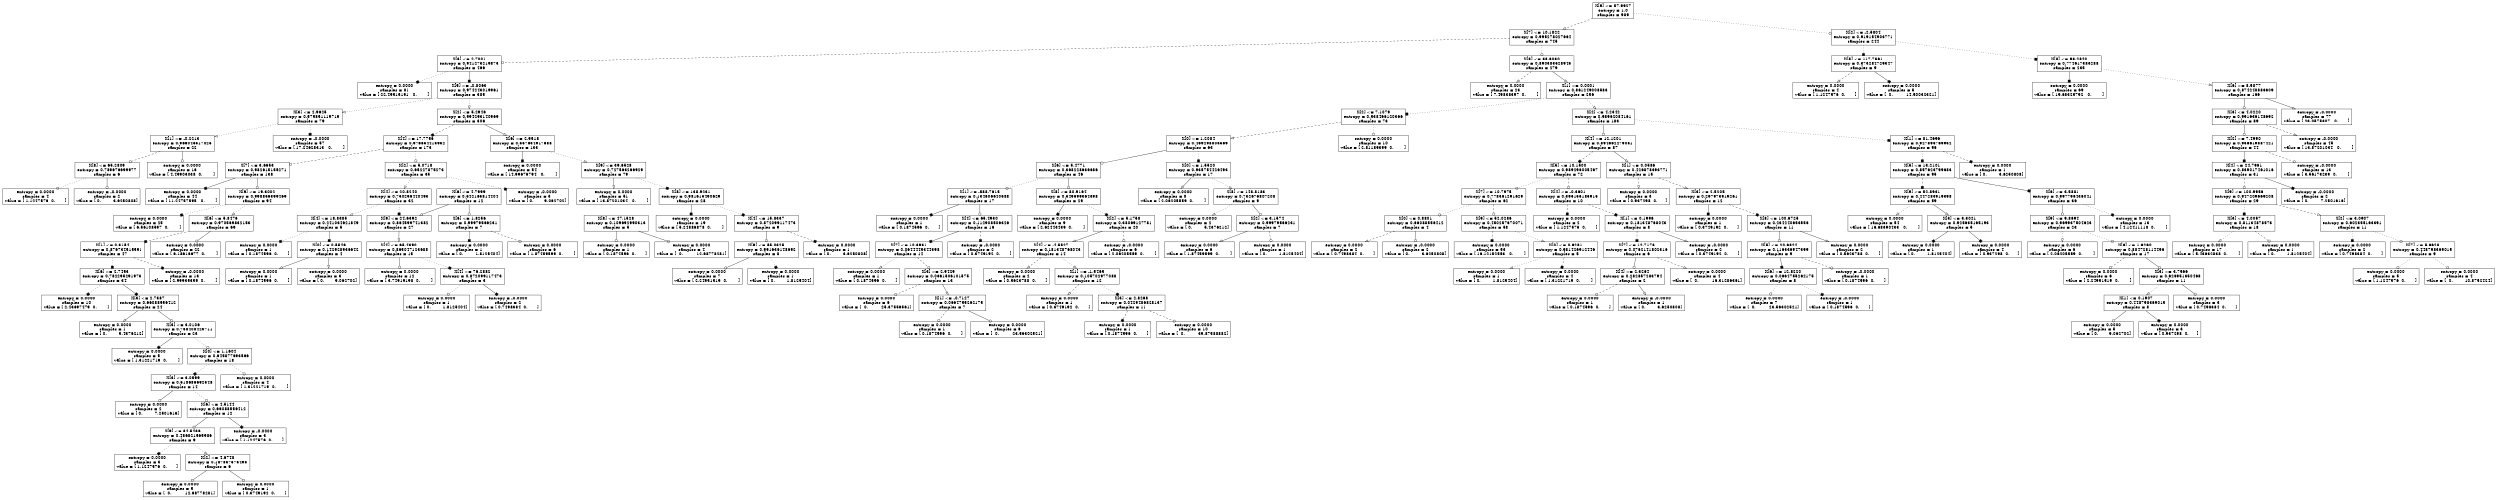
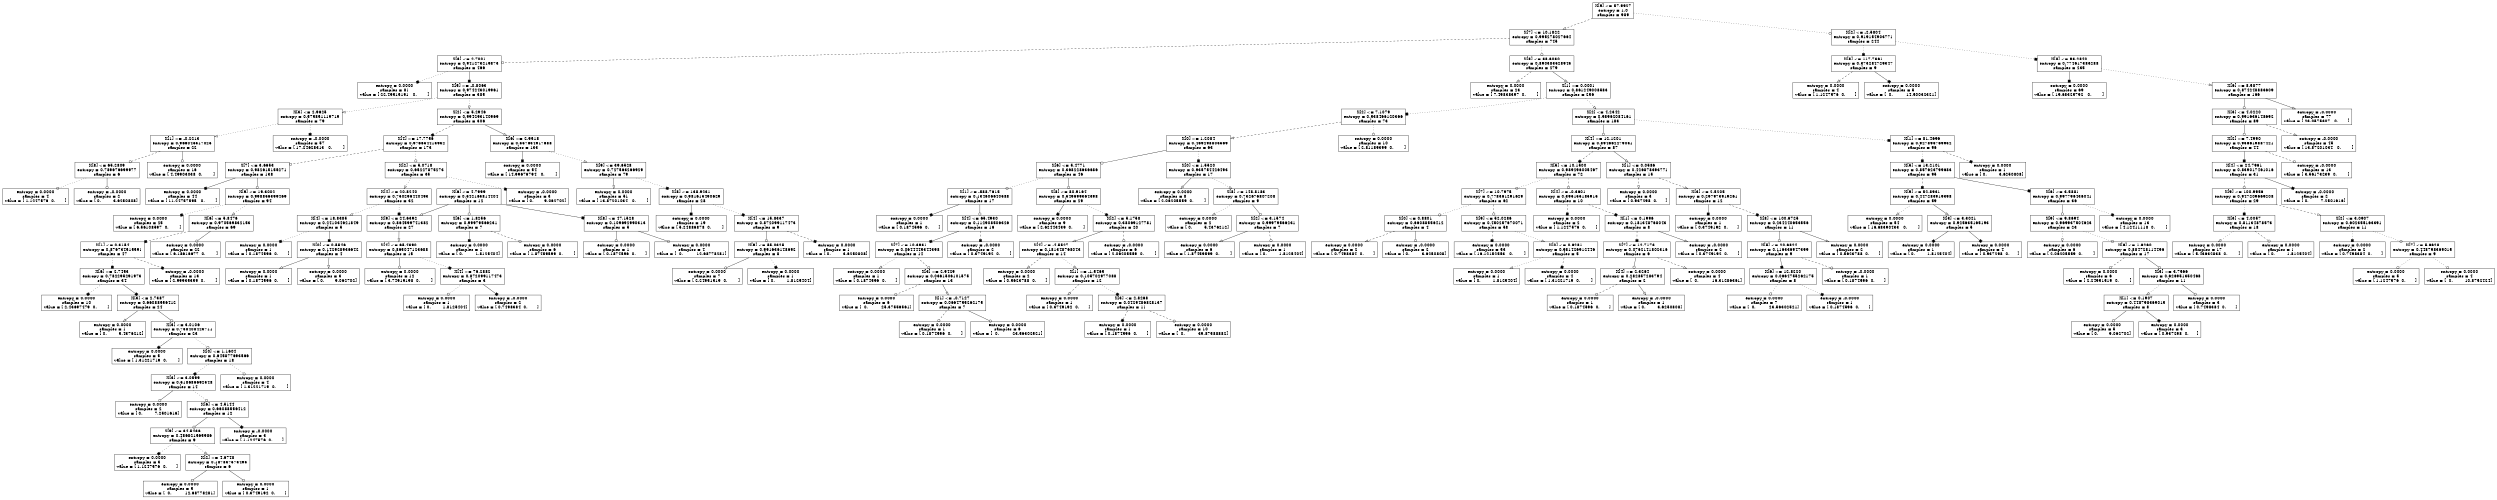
none -> (541, 211)
